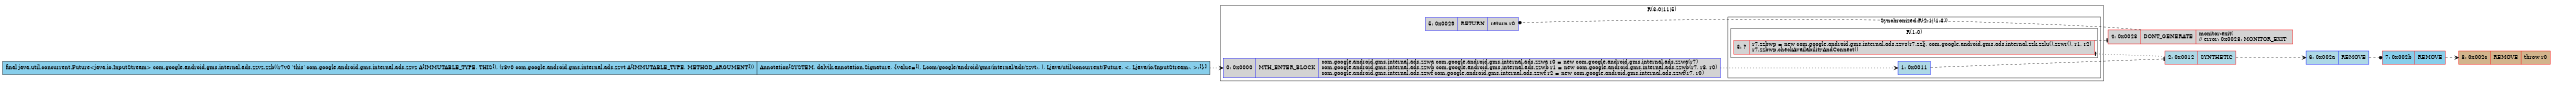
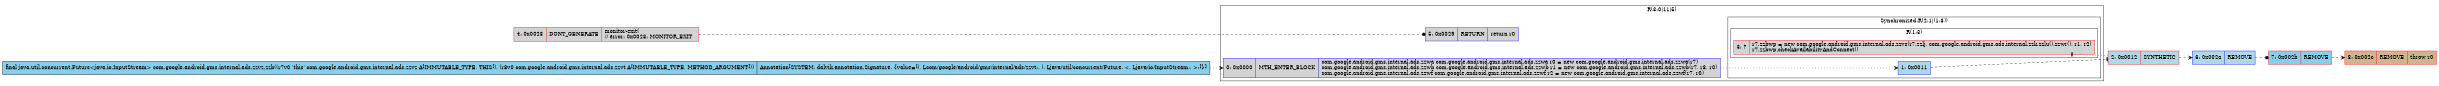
(1914, 33) -> (1914, 33)
(2100, 41) -> none
